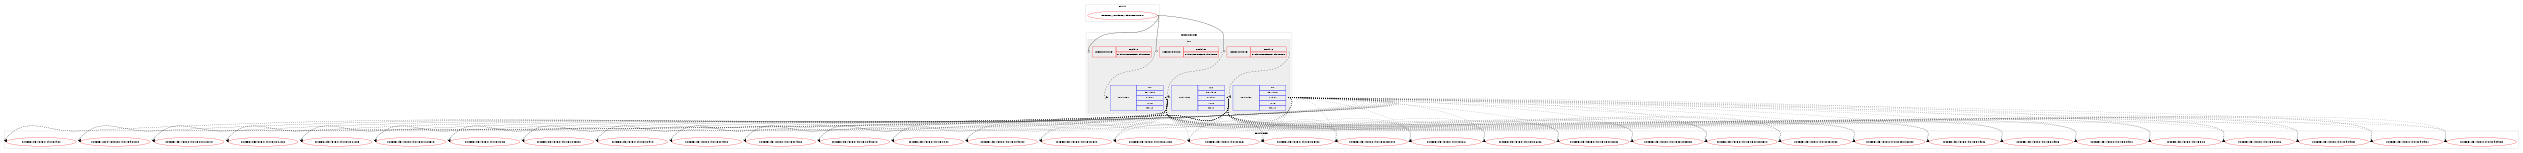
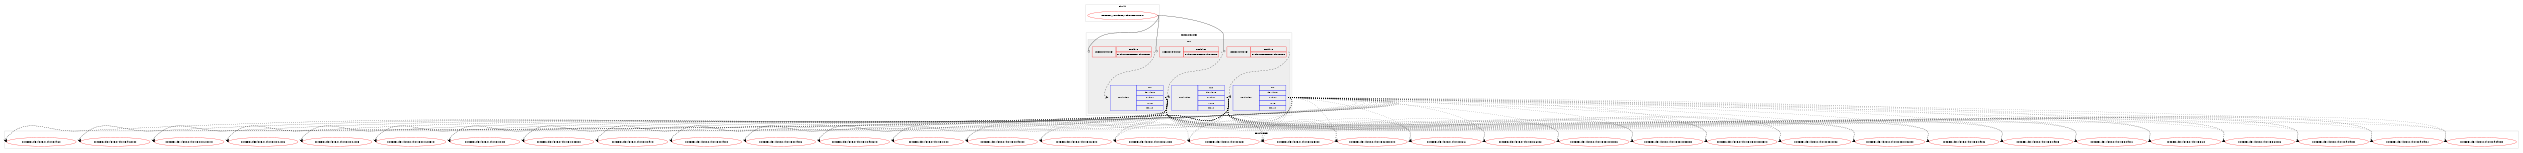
(115, 142) -> (115, 142)
(1594, 142) -> (1594, 142)
